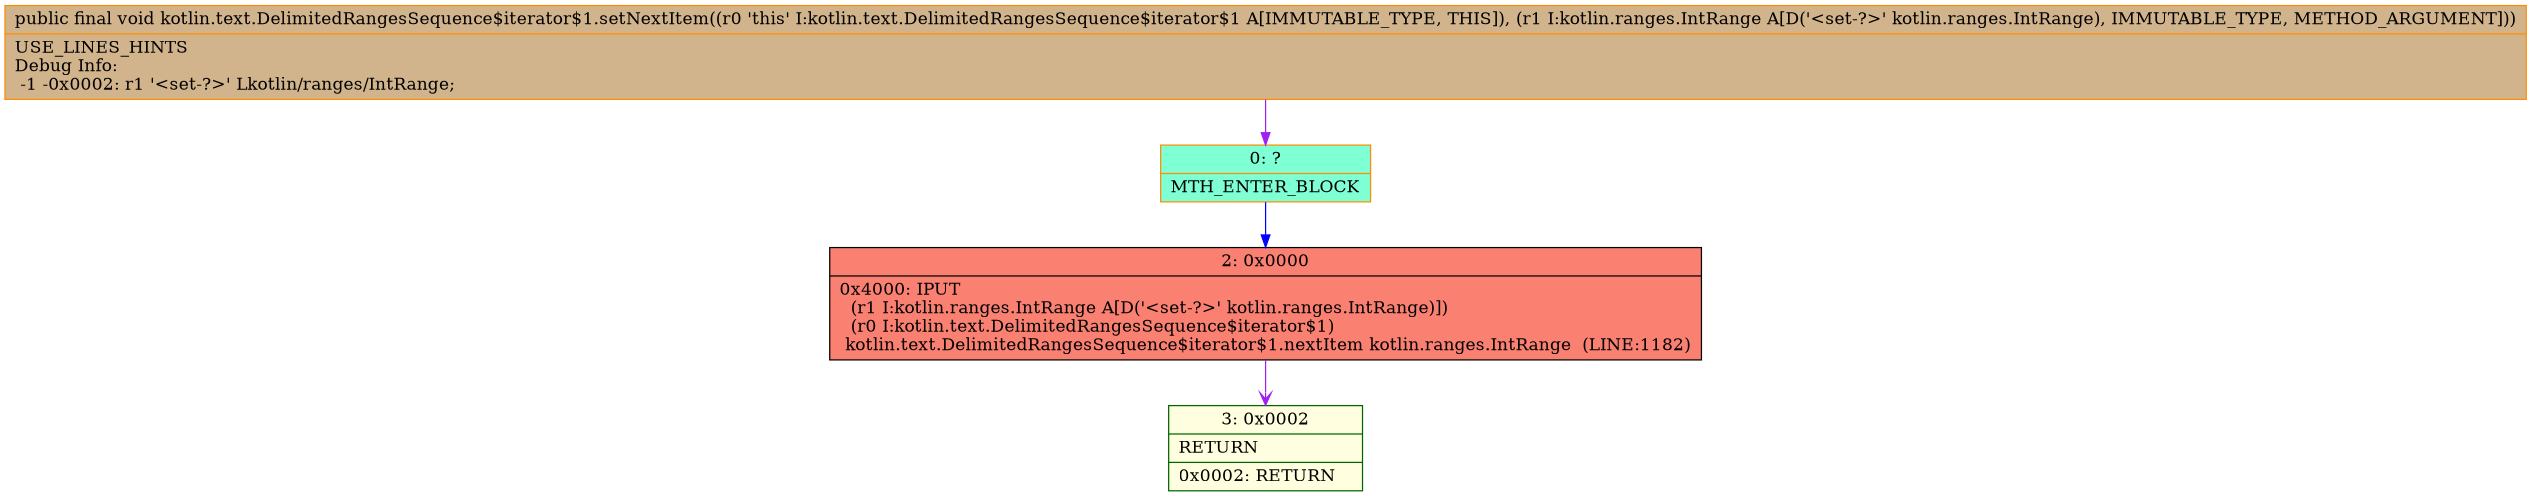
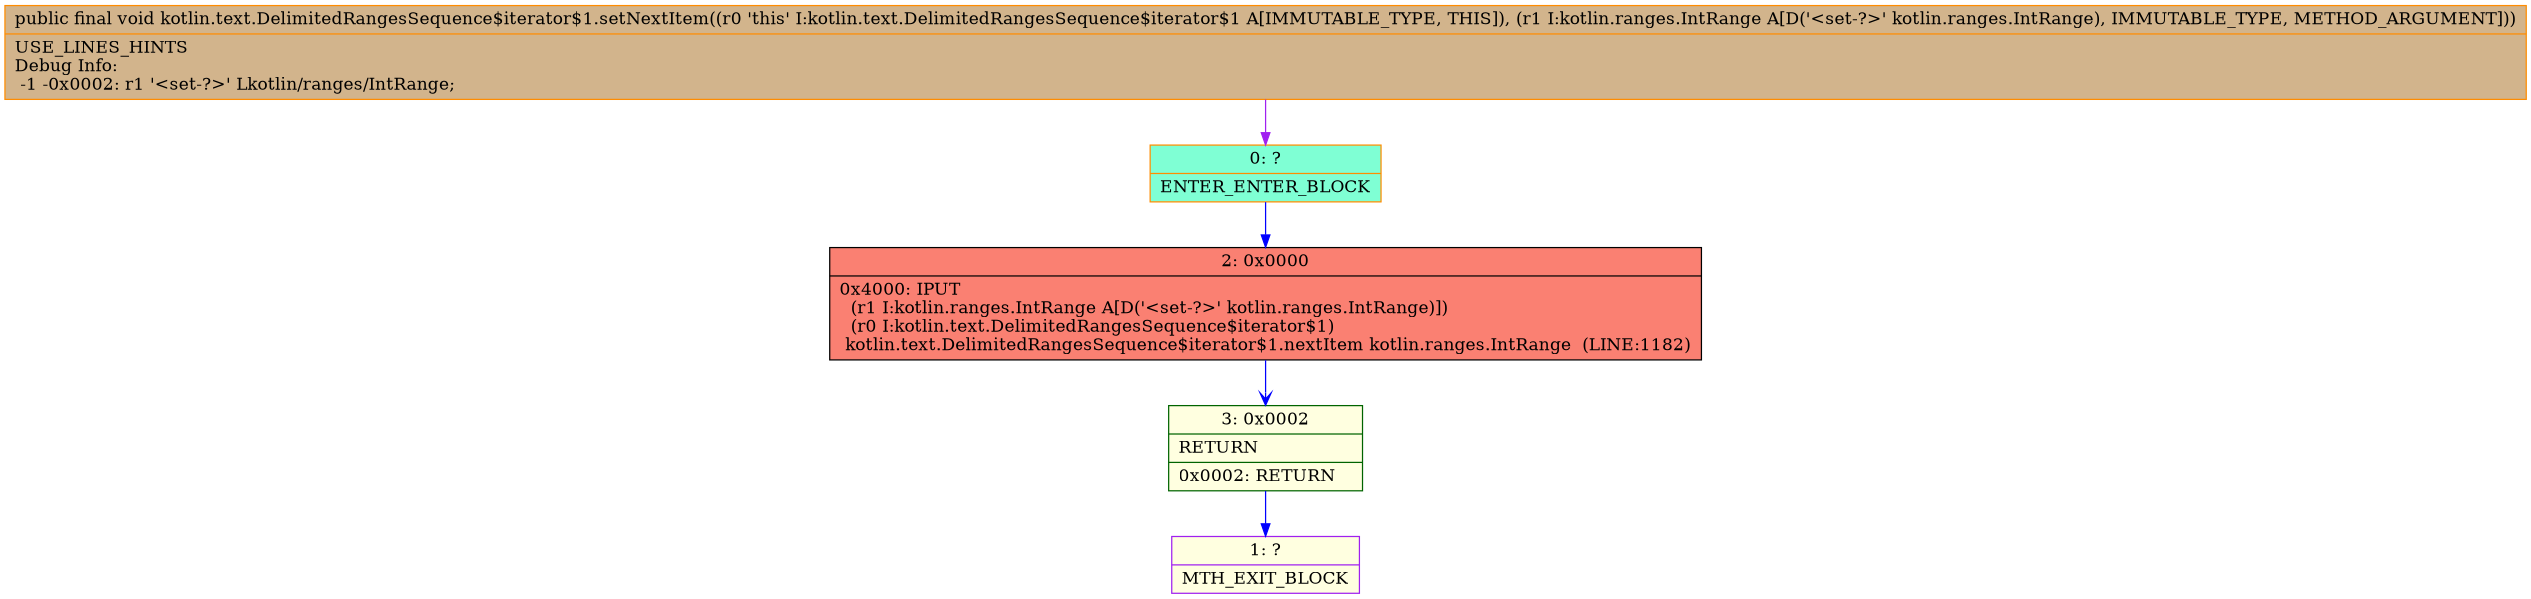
(1266, 187) -> (1266, 187)
(1266, 376) -> (1266, 376)
none -> (1266, 565)
